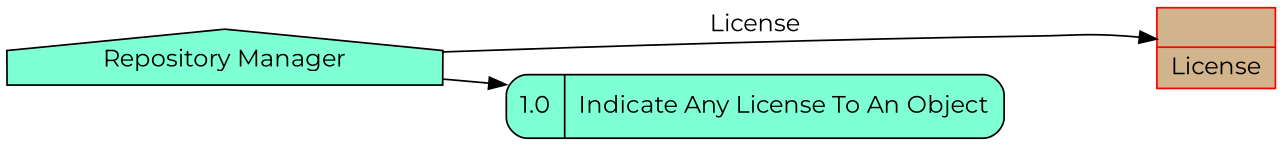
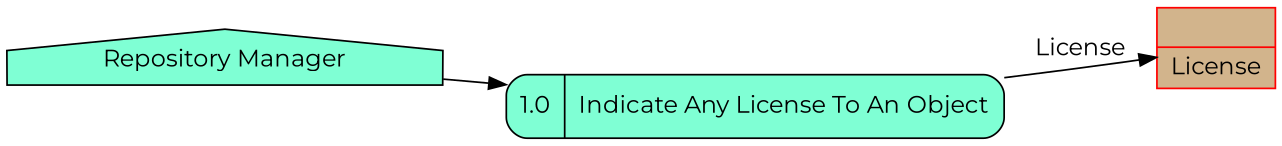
(791, 41) -> (1072, 69)
